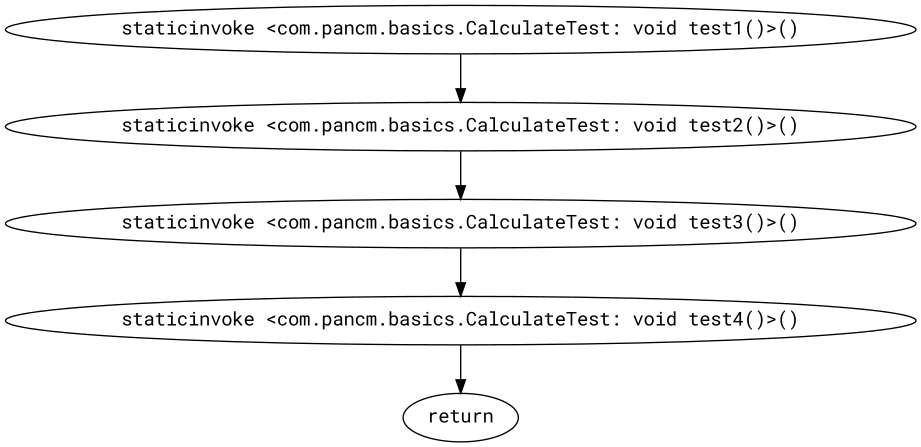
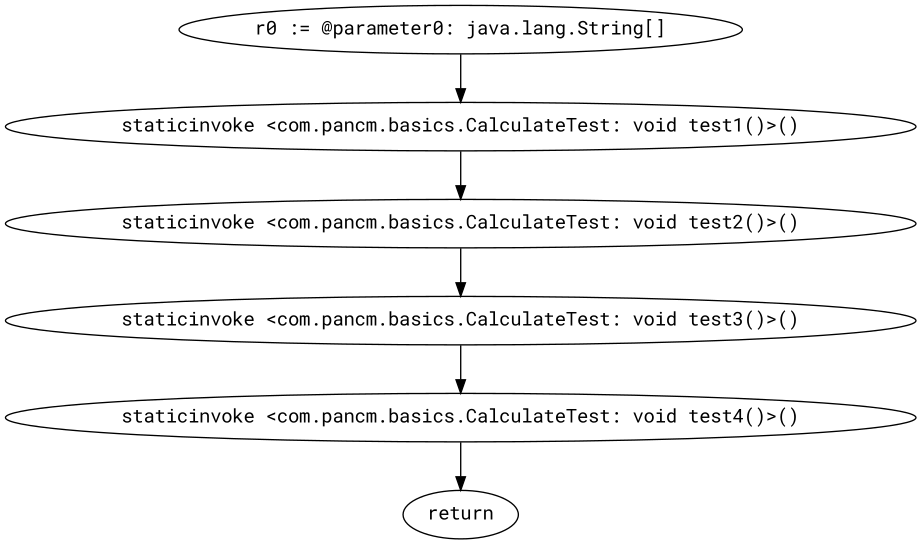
none -> (461, 30)
